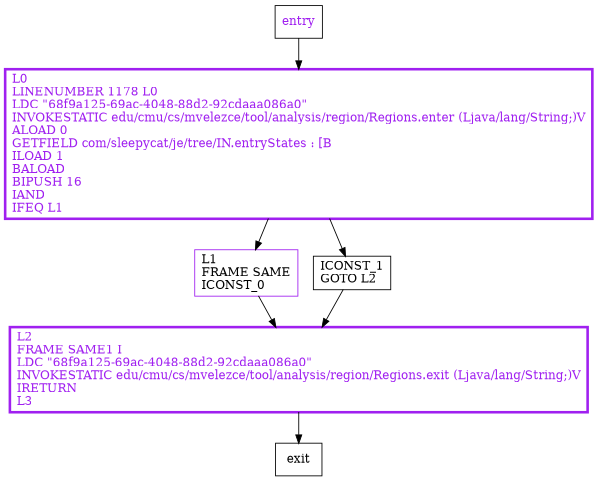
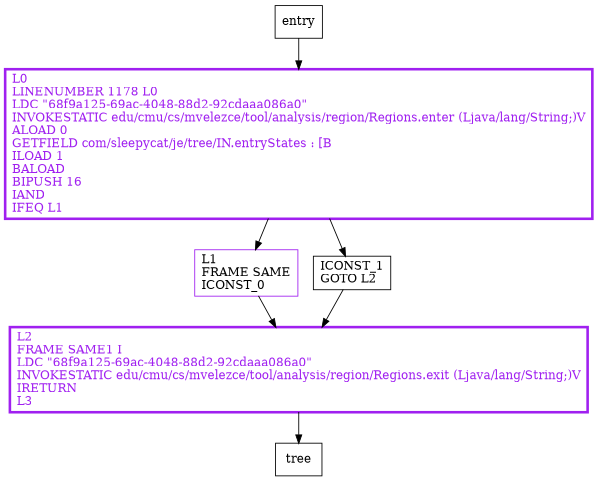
(299, 22) -> (299, 22)
(299, 460) -> (299, 460)
